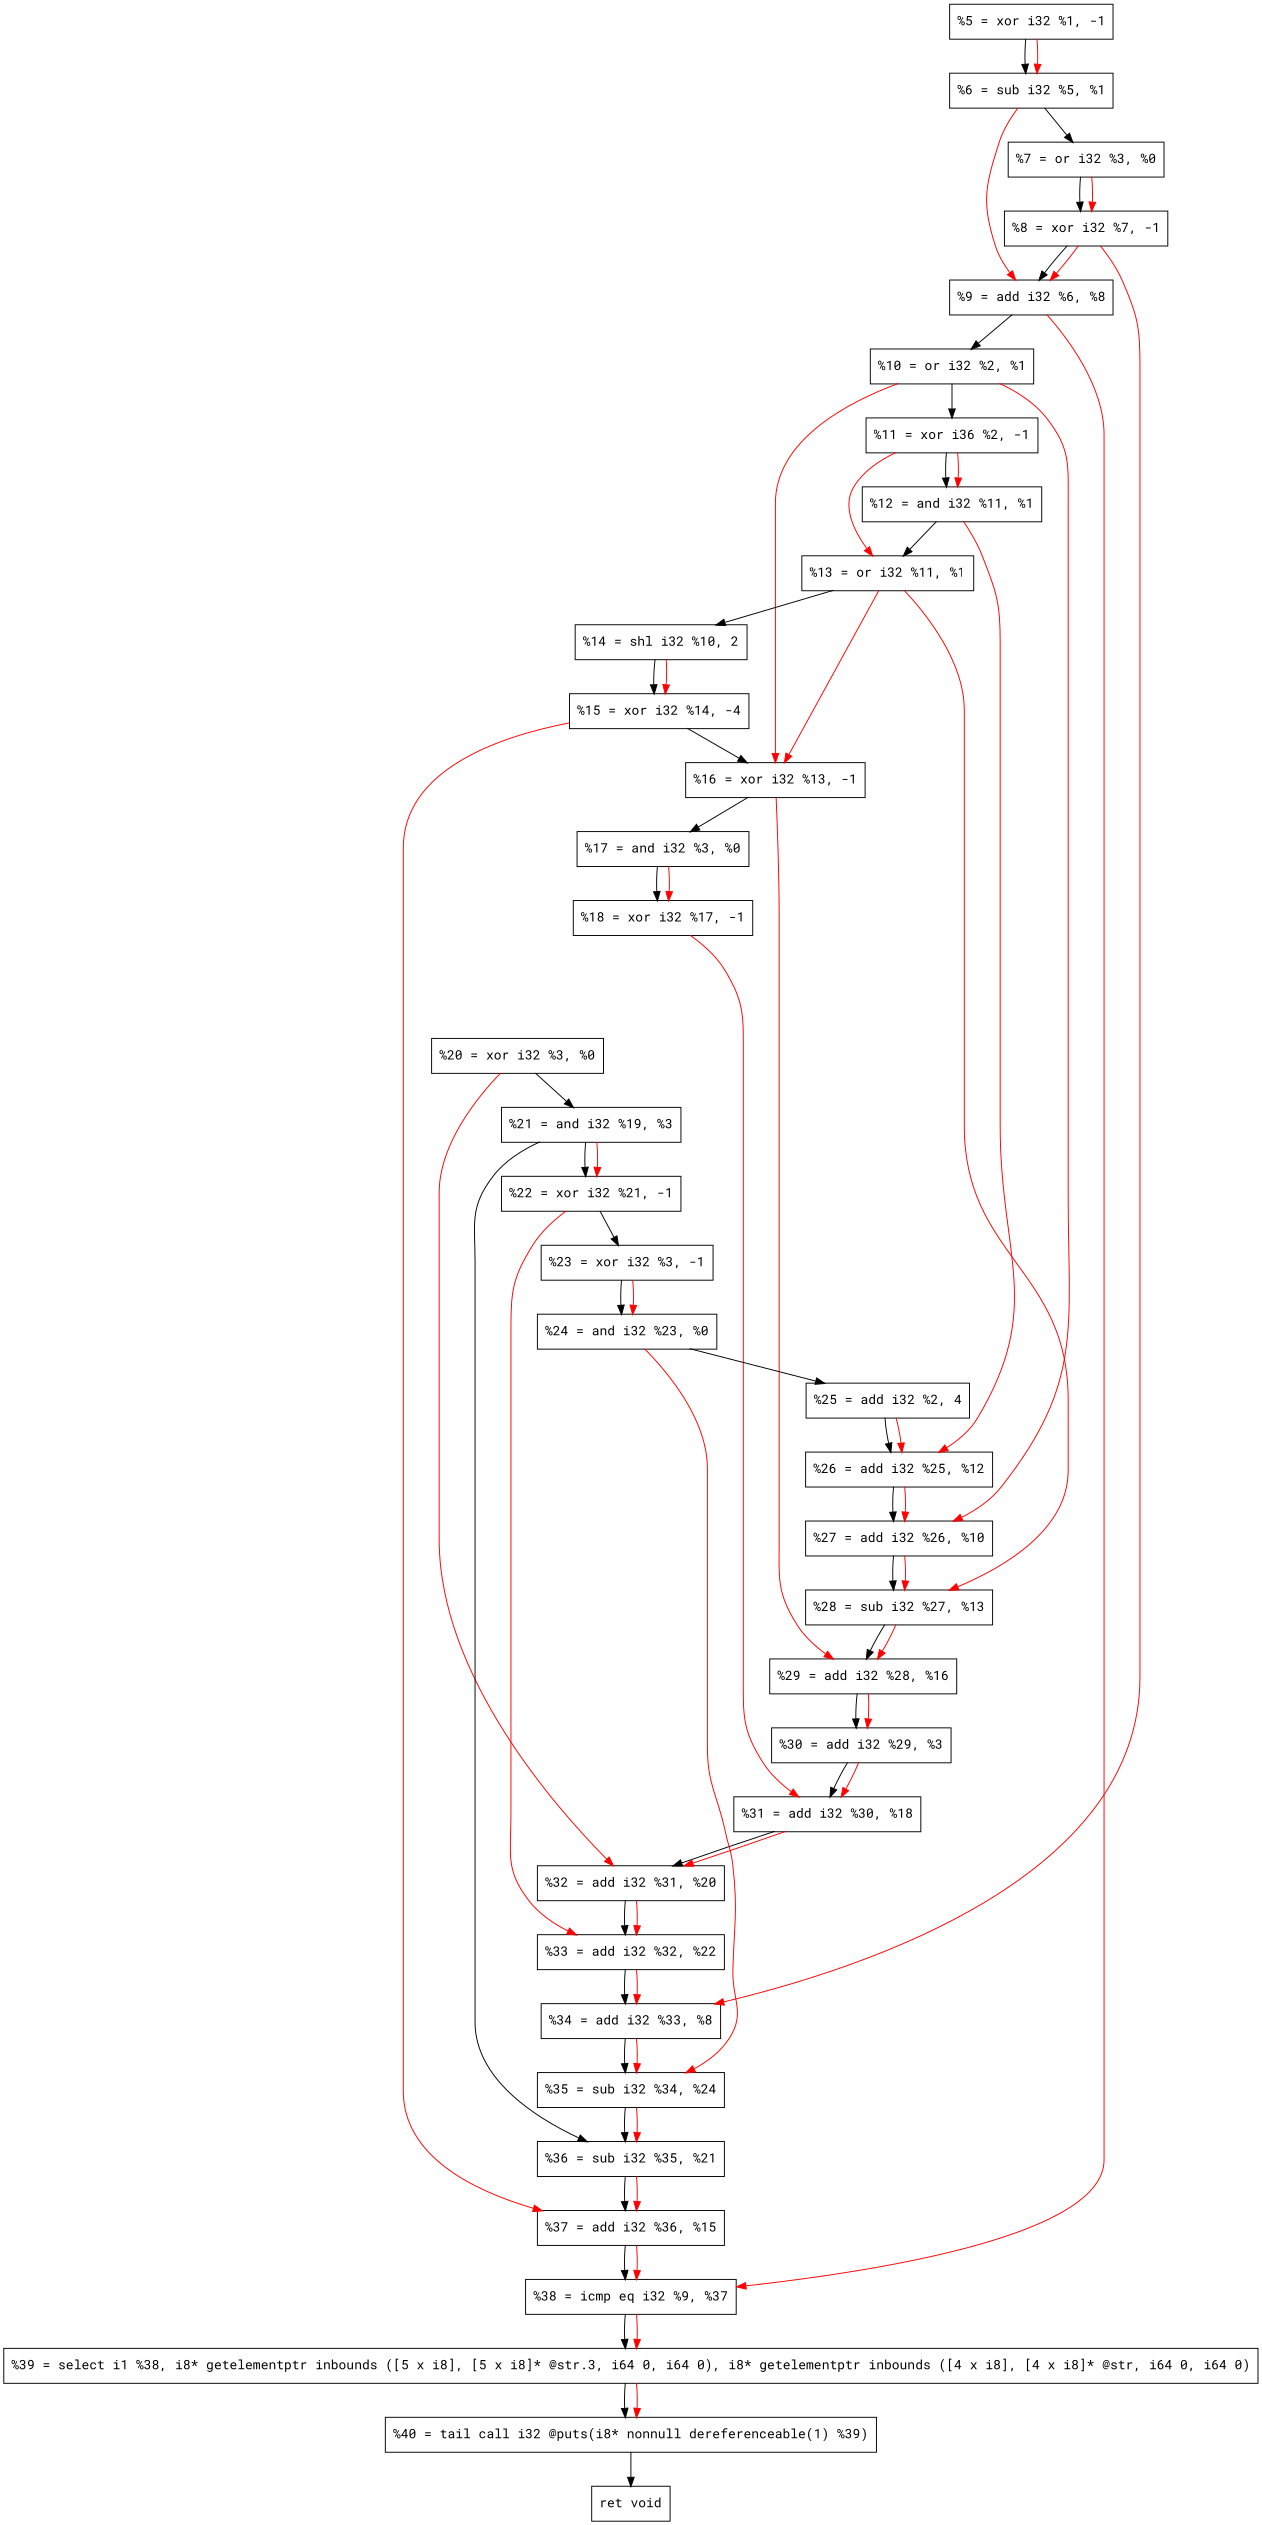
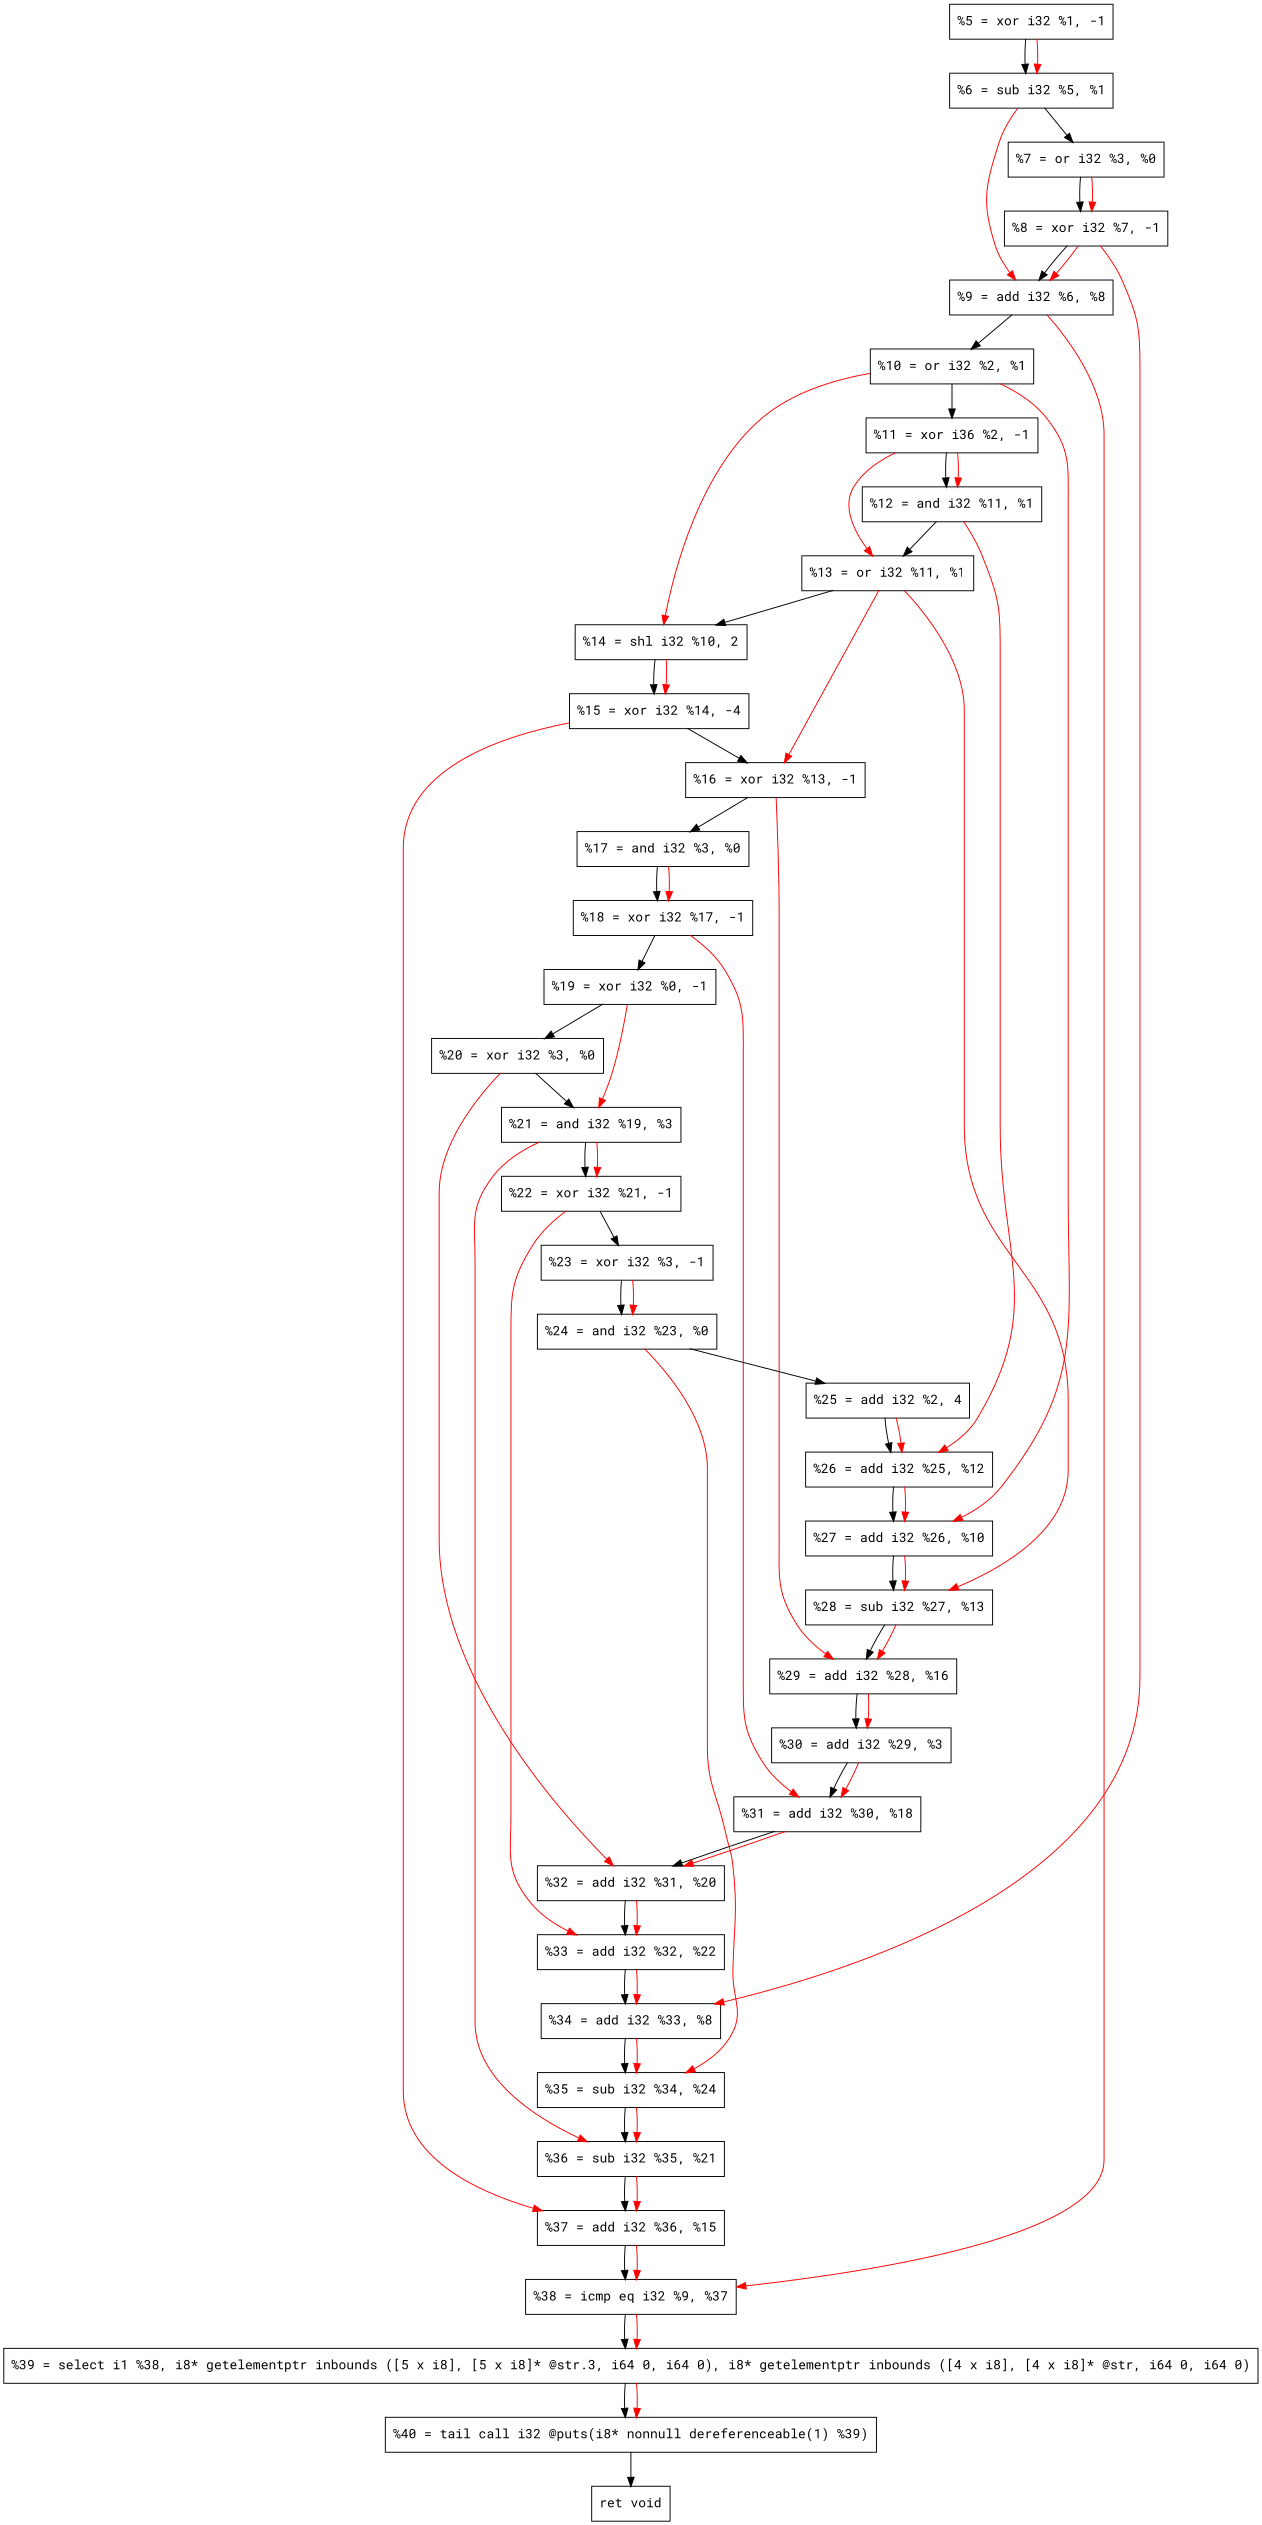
(775, 537) -> (727, 457)
none -> (630, 987)
(475, 1649) -> (475, 1649)
